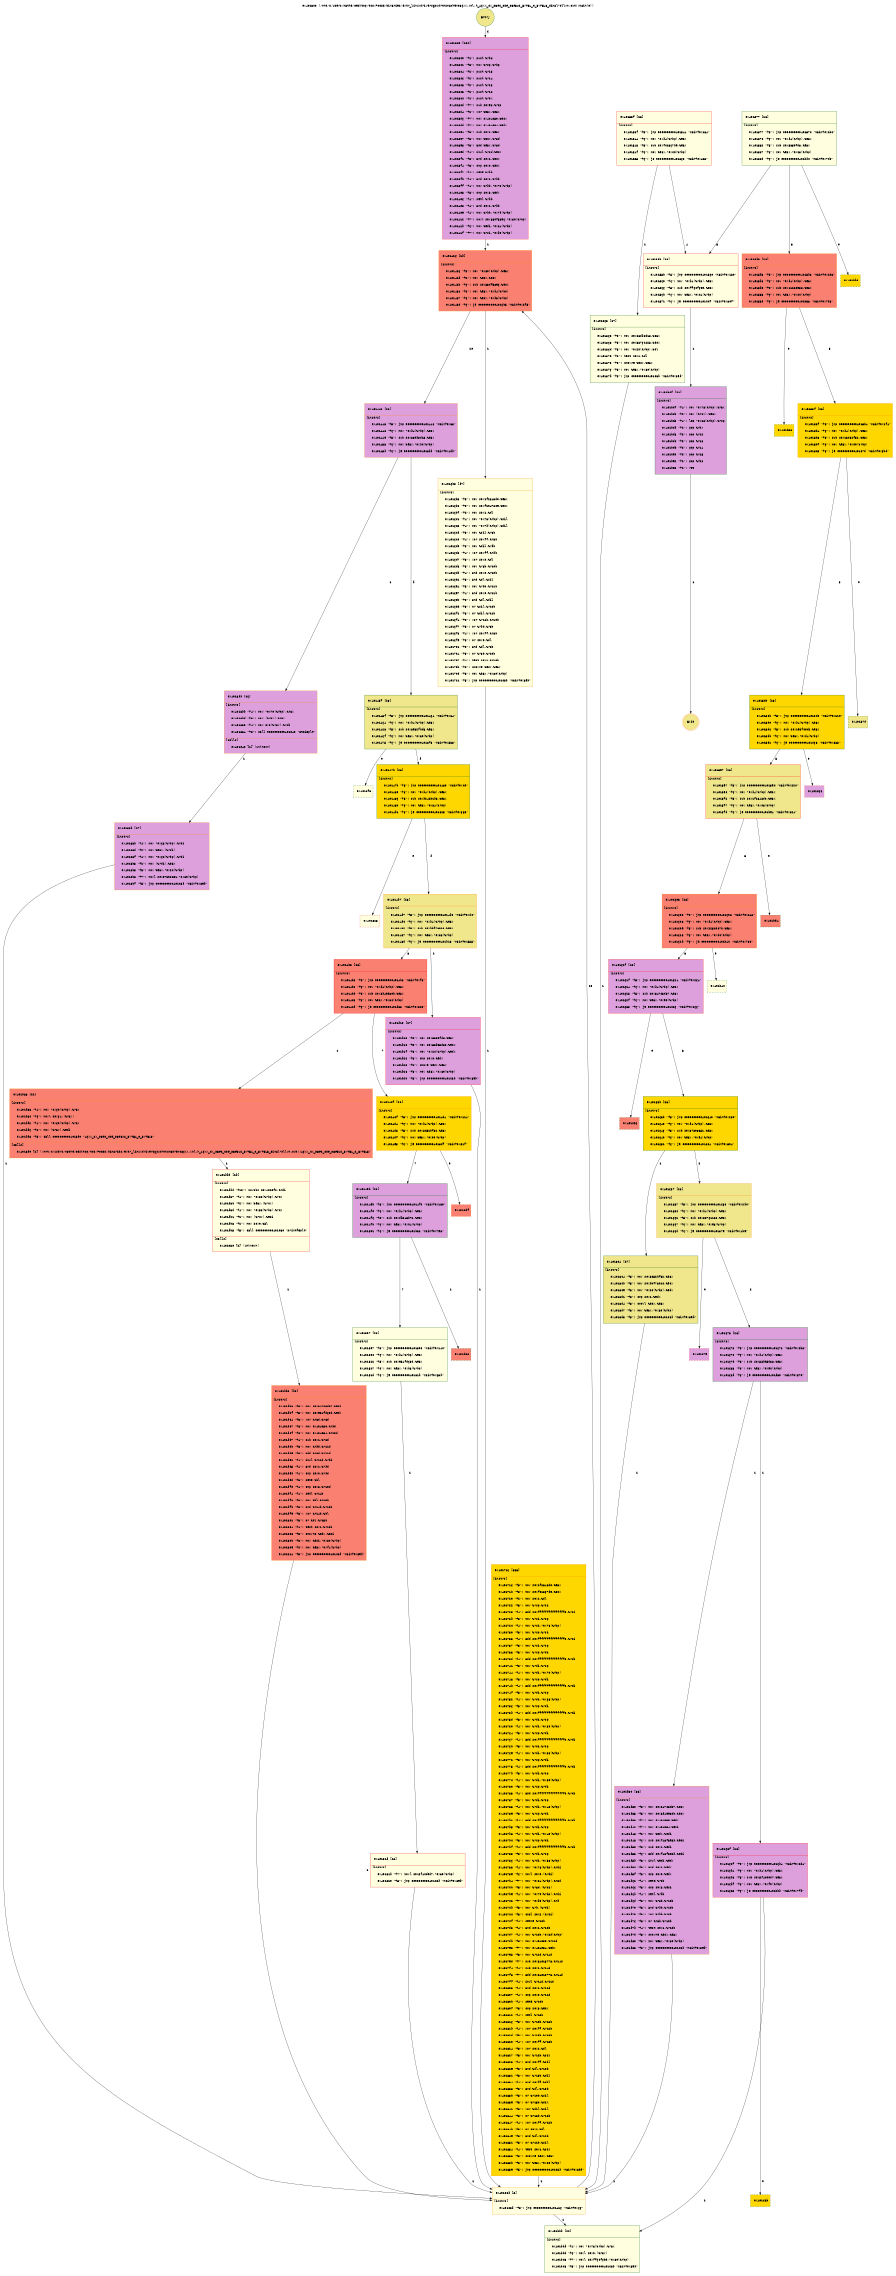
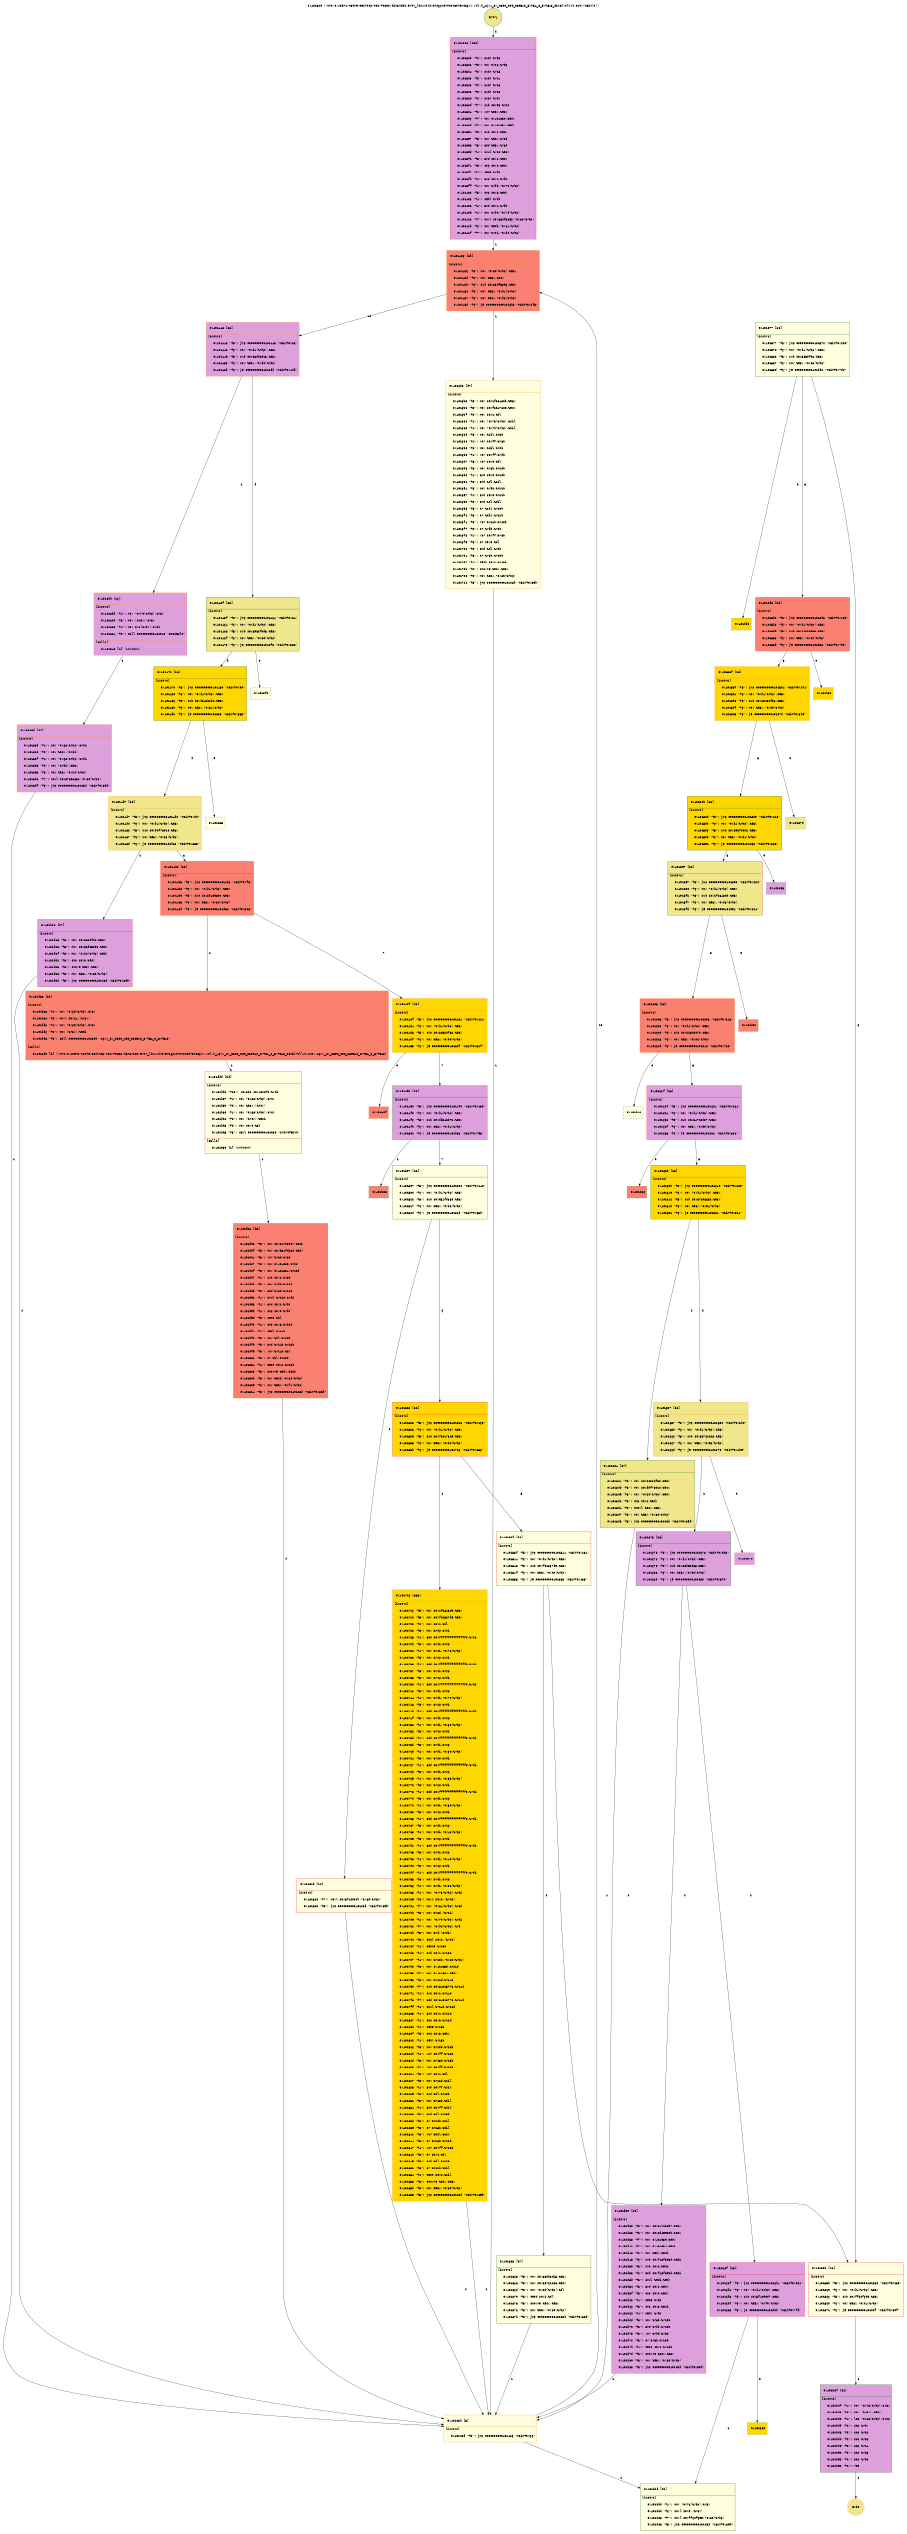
(814, 791) -> (776, 888)
none -> (440, 1429)
